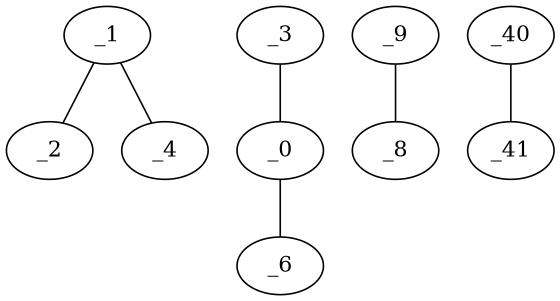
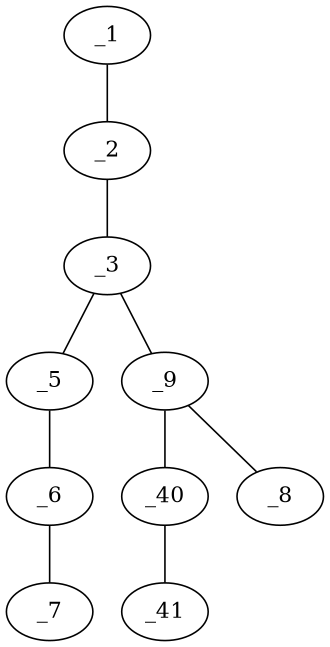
(165, 151) -> none
(280, 151) -> (50, 381)
none -> (107, 208)
none -> (136, 324)
none -> (165, 439)
none -> (50, 612)
